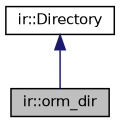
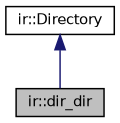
(60, 103) -> (60, 103)
